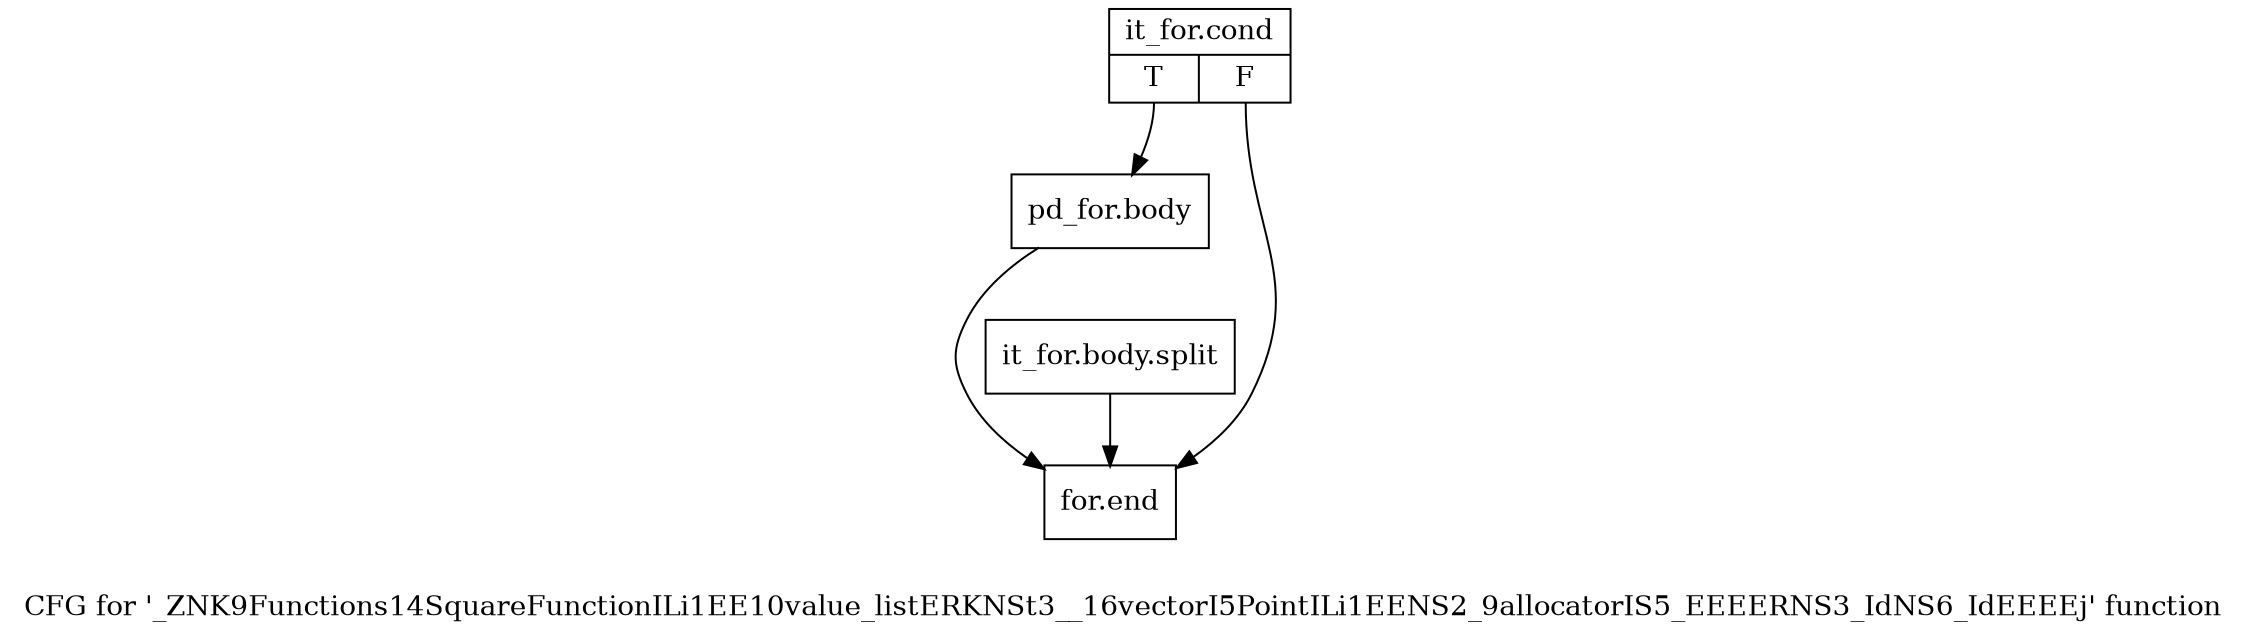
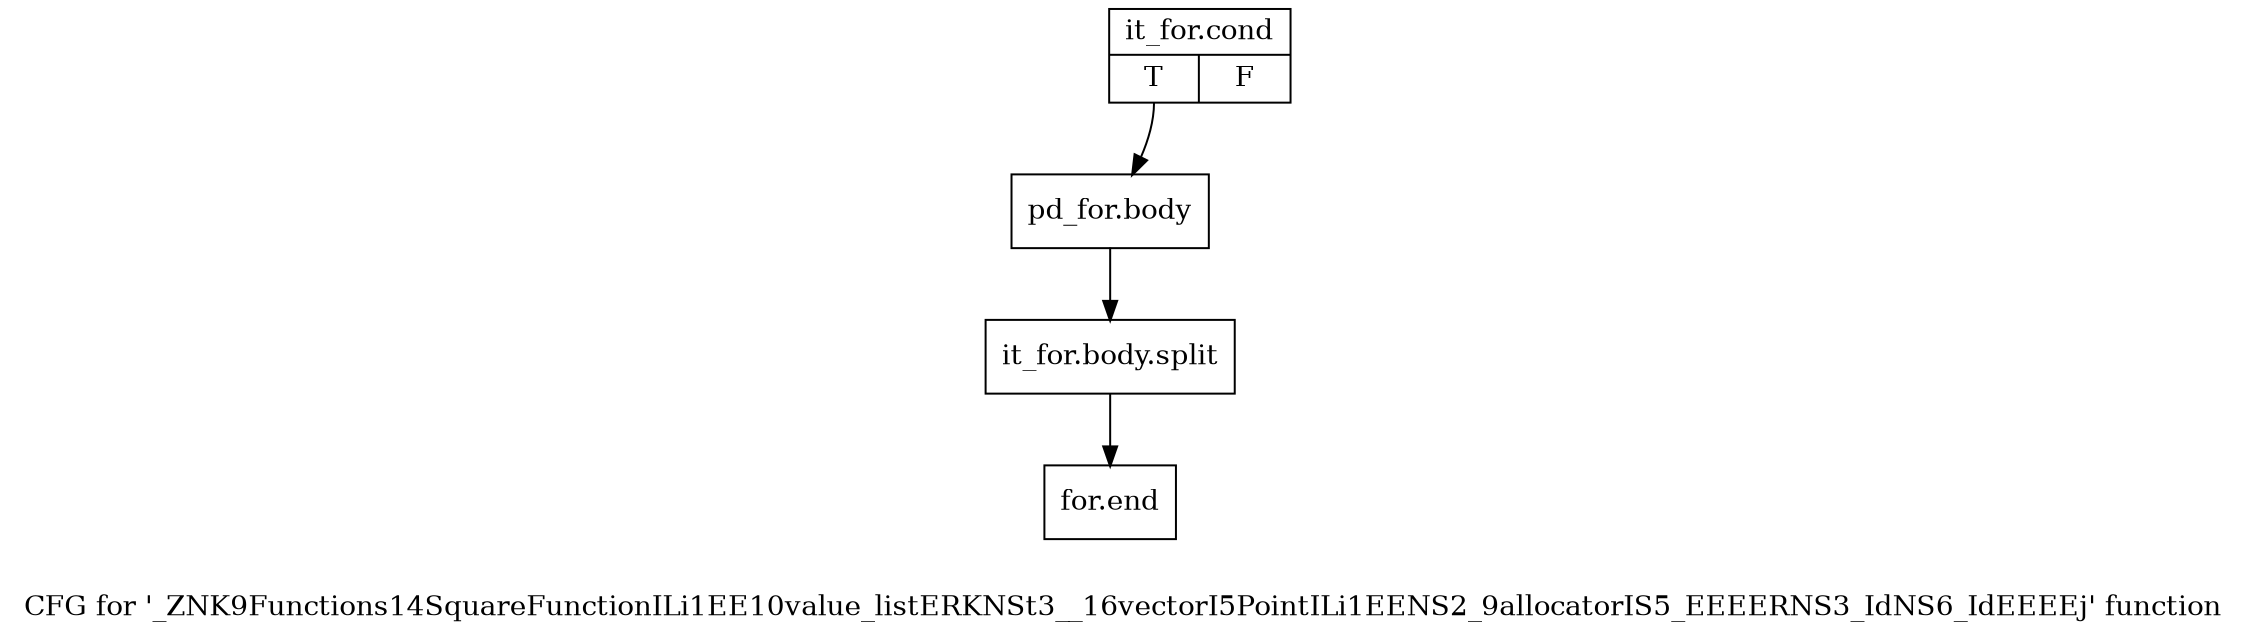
(1275, 292) -> none
(956, 350) -> (1110, 274)
